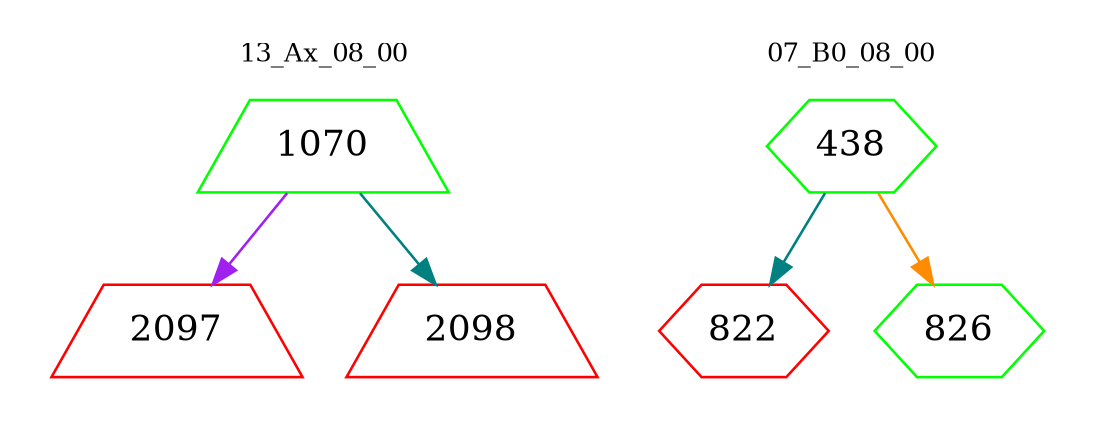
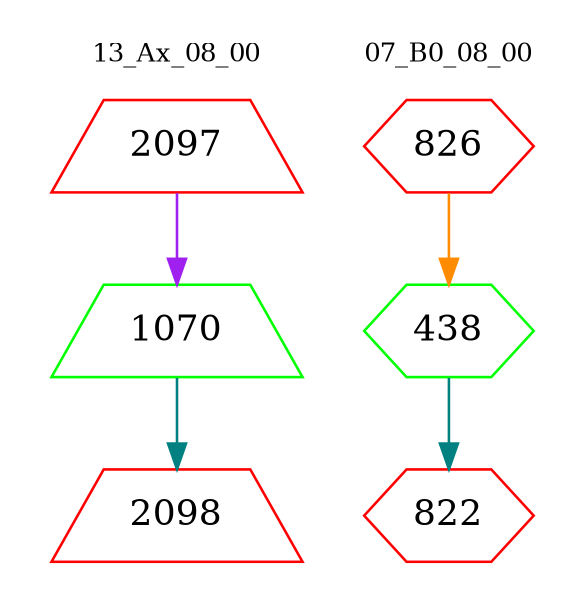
(899, 228) -> (449, 226)
(258, 229) -> (177, 226)
(959, 331) -> (449, 146)
